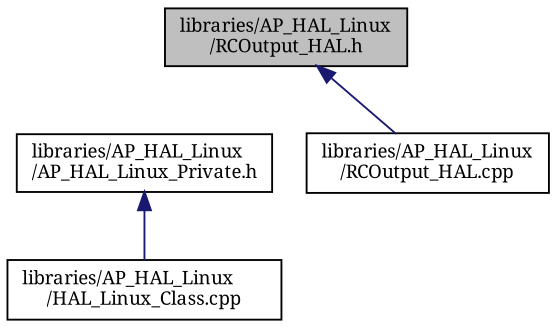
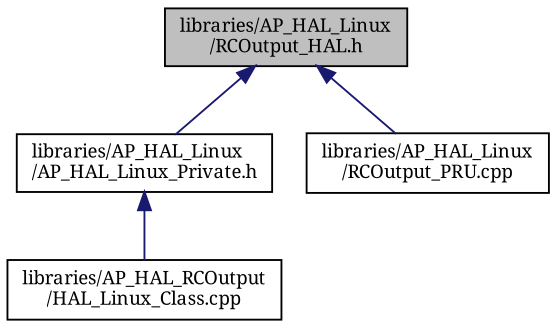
none -> (208, 106)
(428, 163) -> (428, 163)
(144, 290) -> (144, 290)
